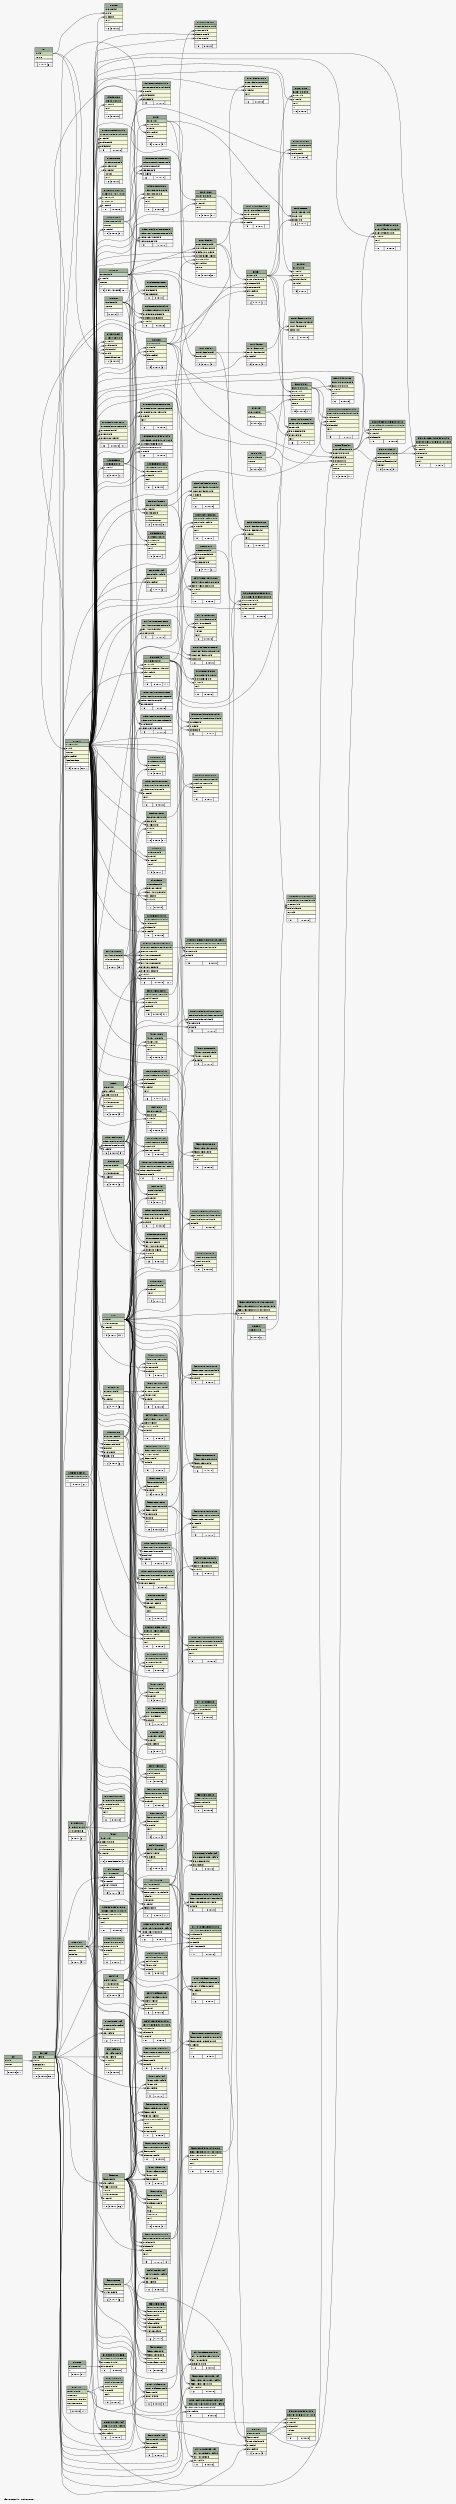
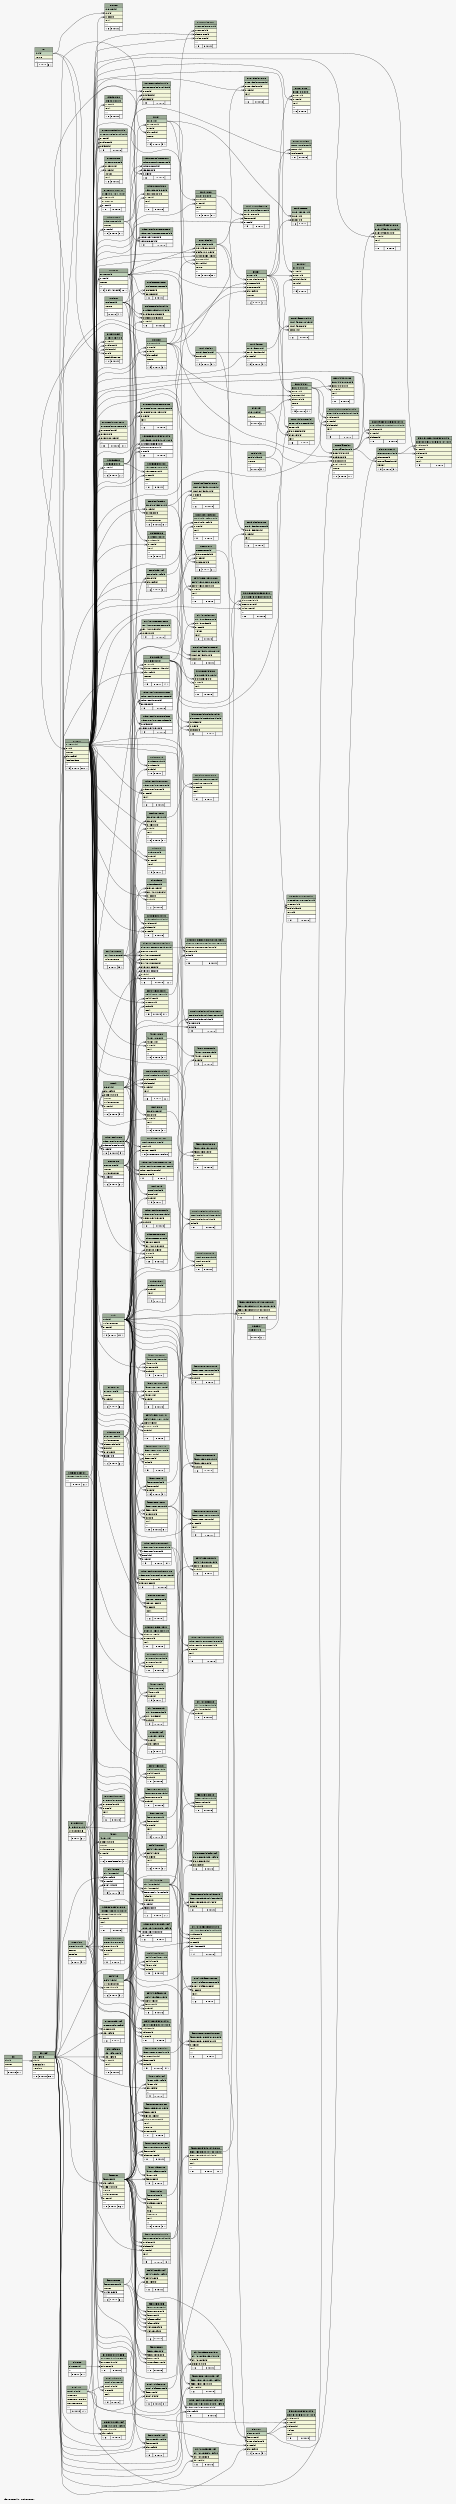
(159, 1154) -> (158, 1154)
(209, 1535) -> (209, 1535)
